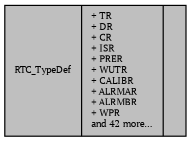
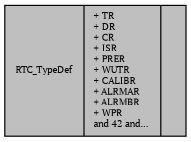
(122, 124) -> (121, 124)
